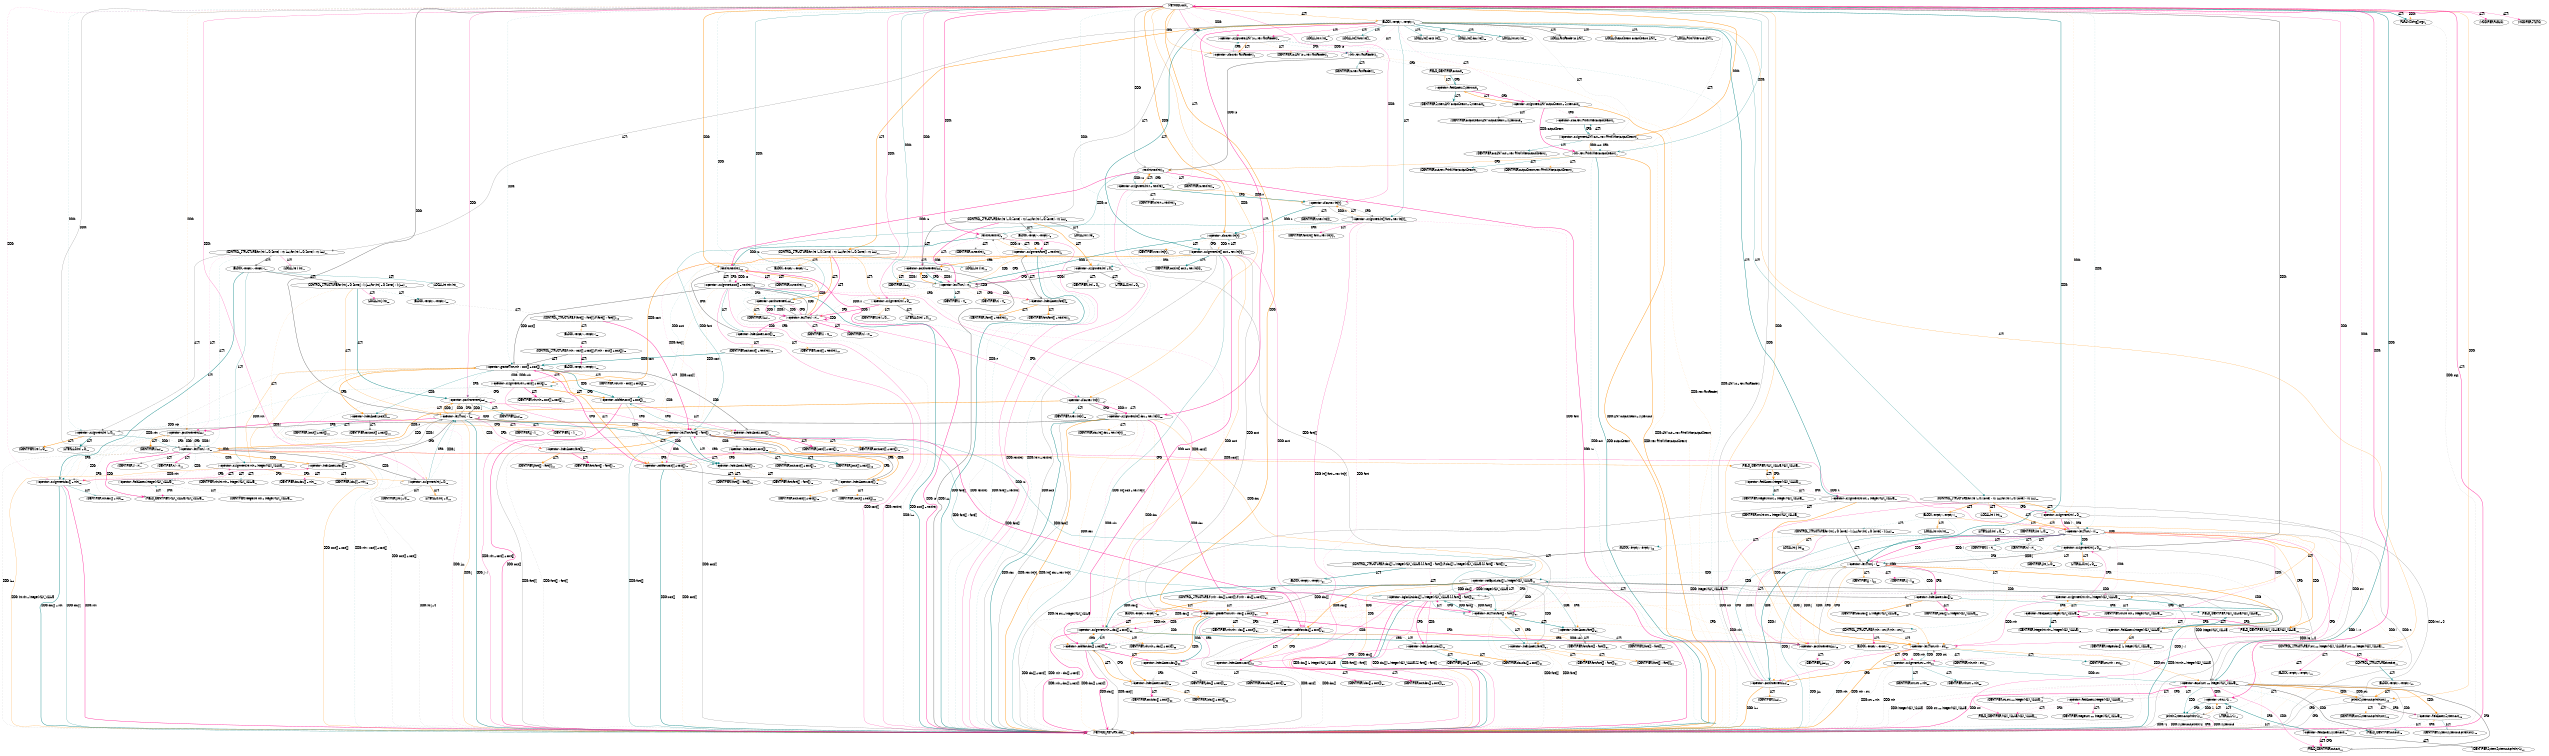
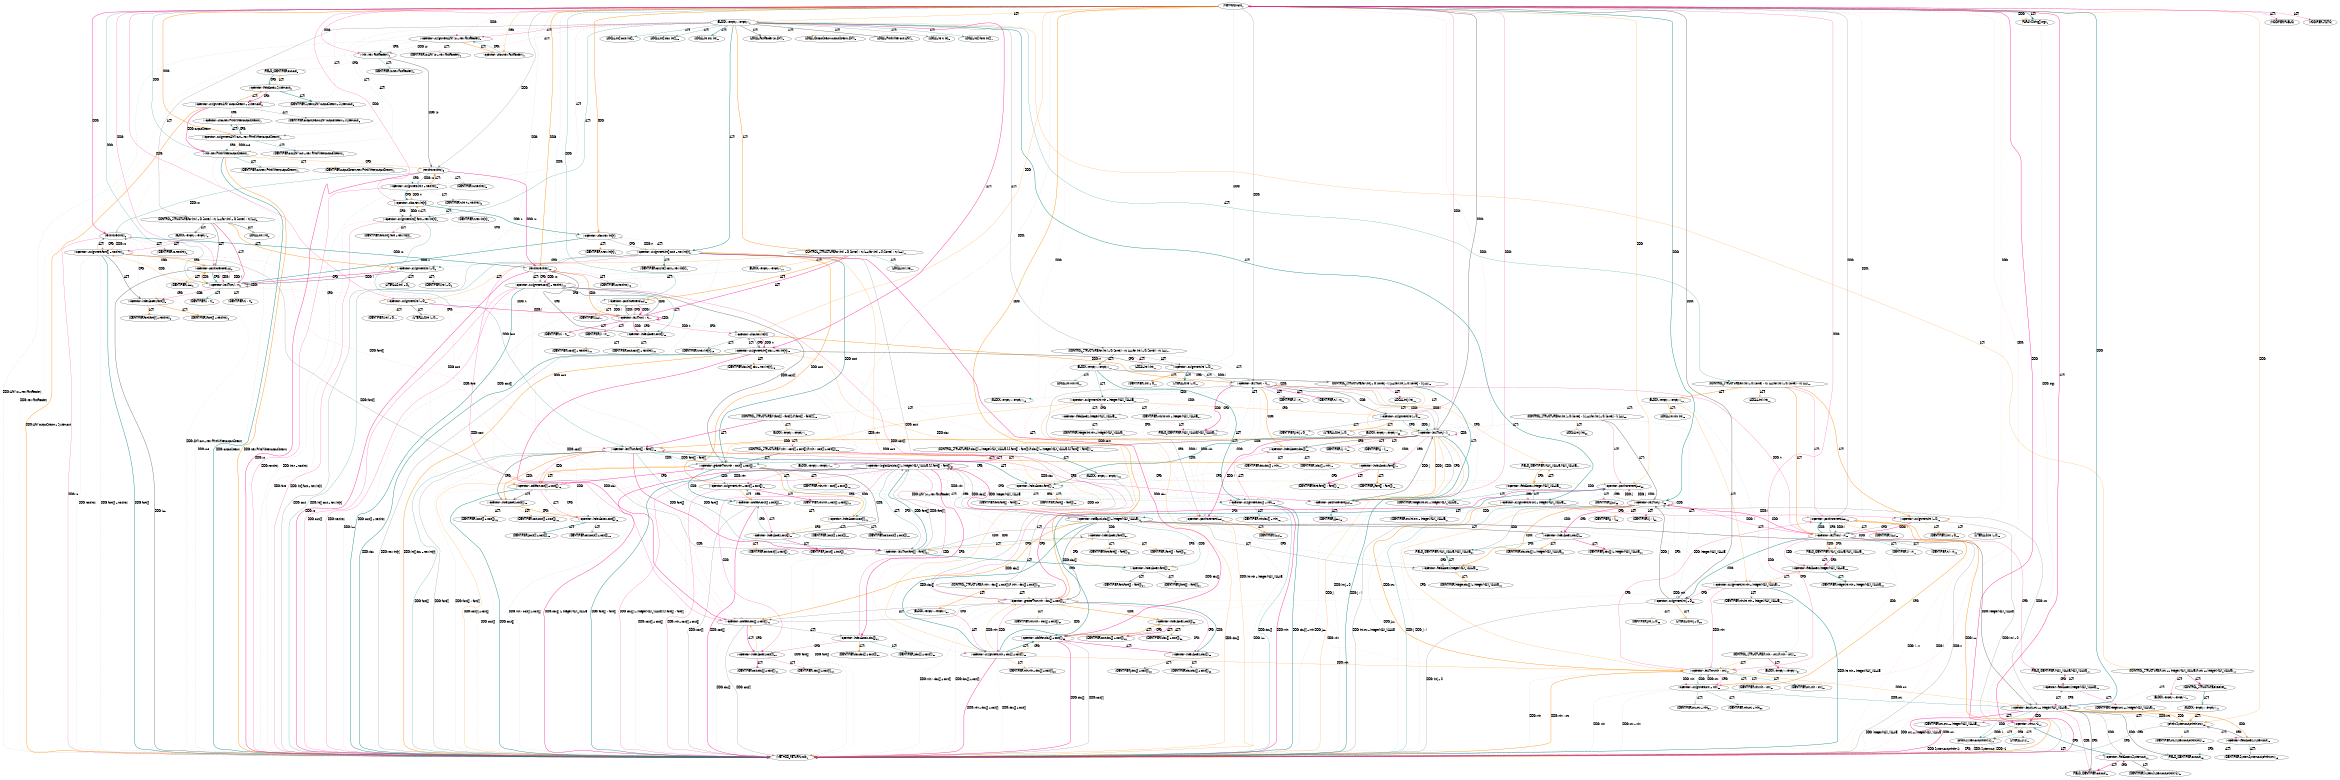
(634, 359) -> (845, 333)
(152, 433) -> (931, 495)
